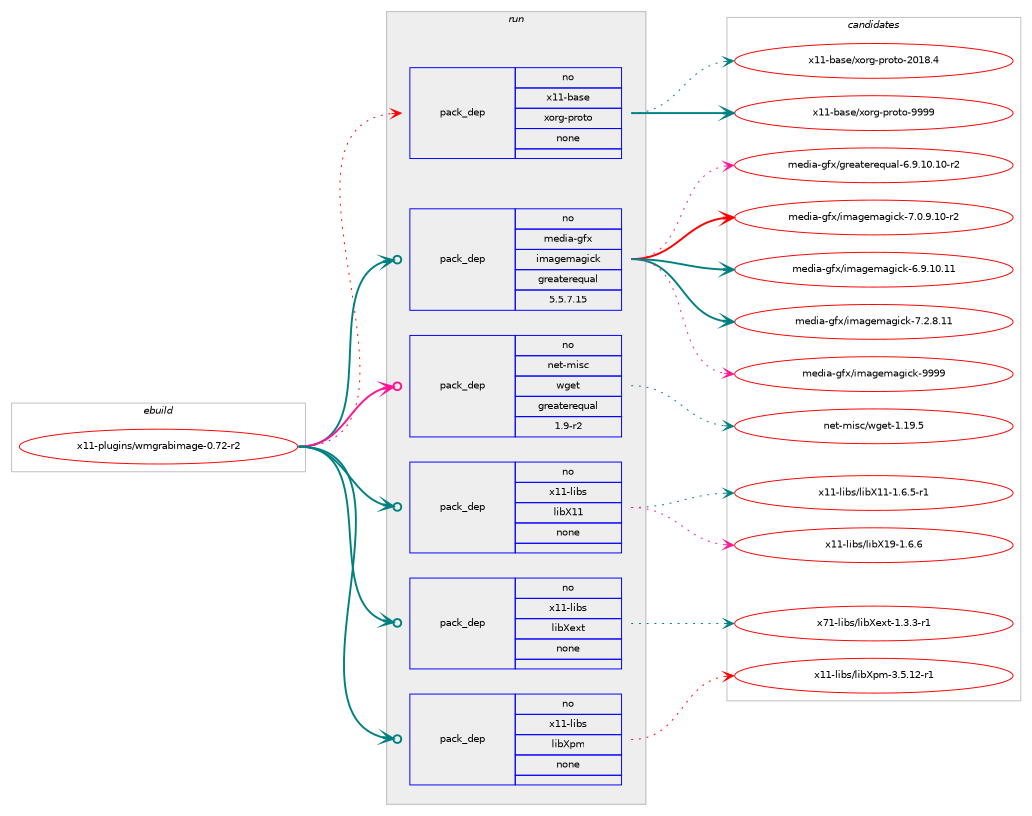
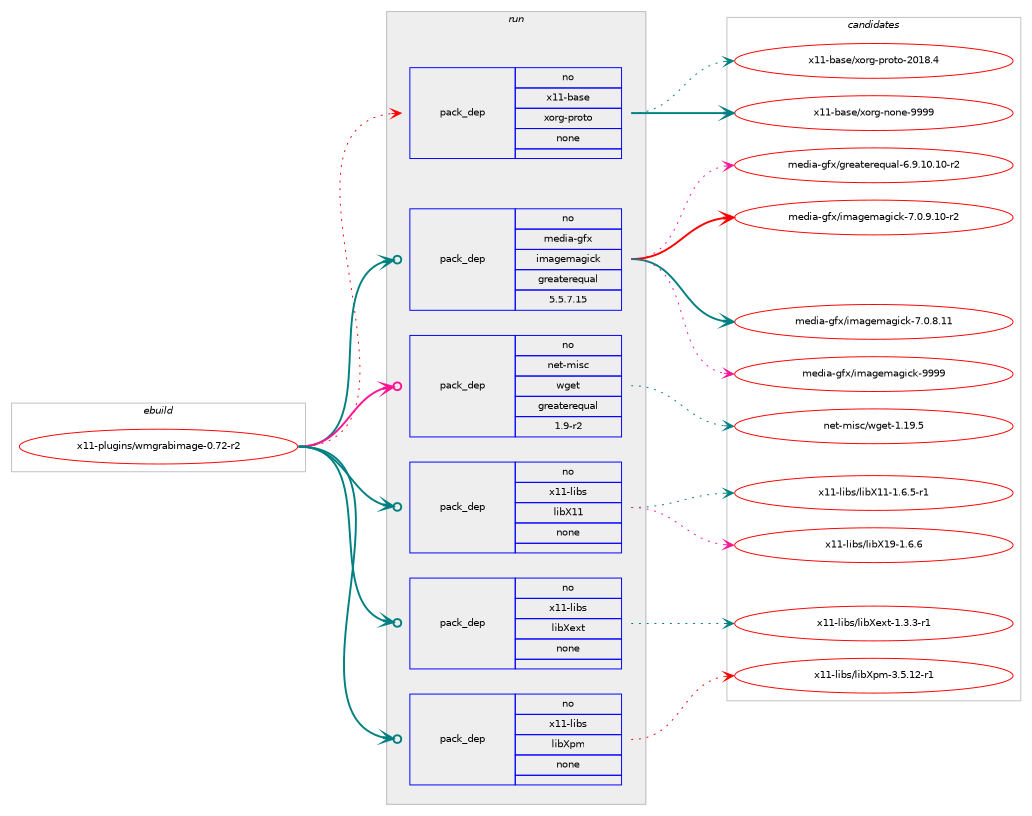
(874, 113) -> (874, 113)
(874, 270) -> none
(874, 322) -> (874, 322)
(874, 623) -> (874, 623)
